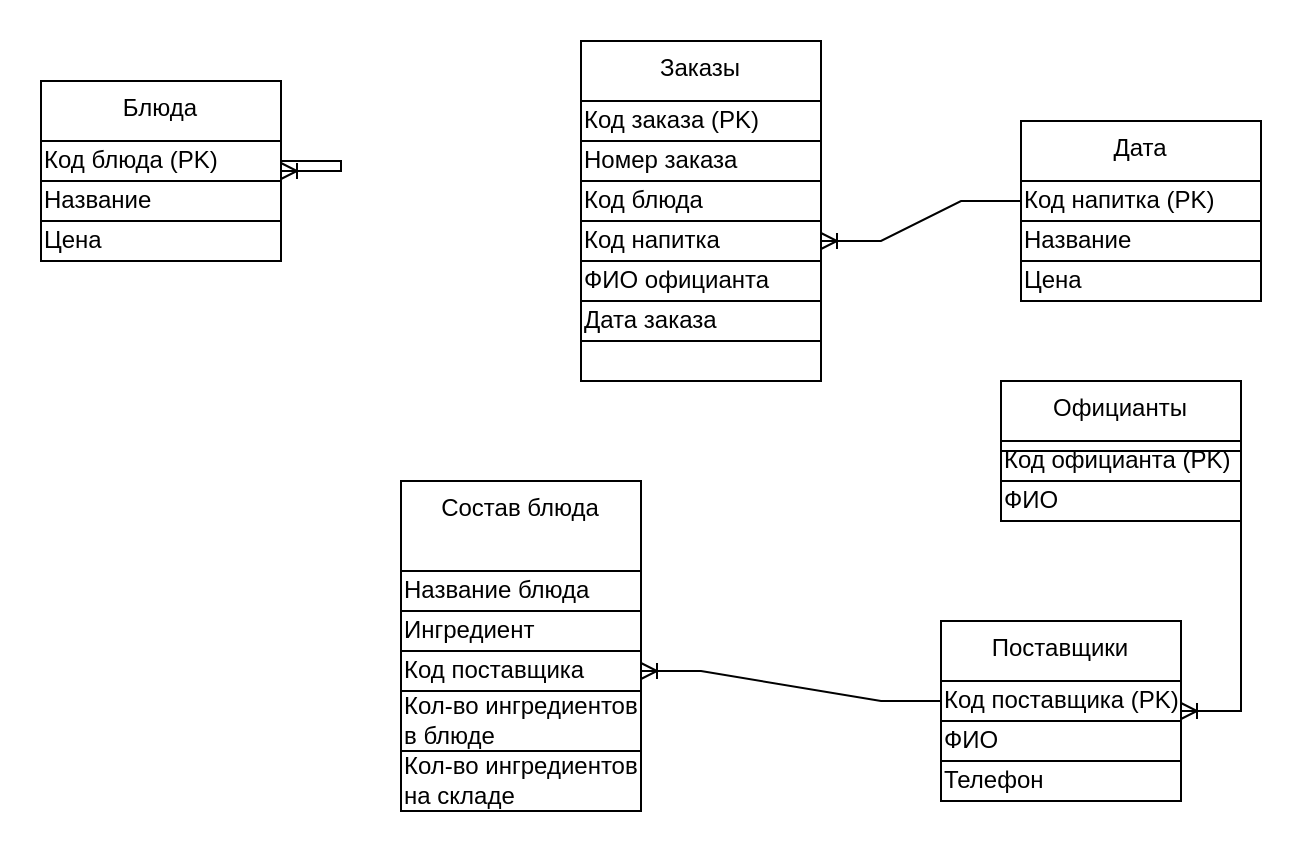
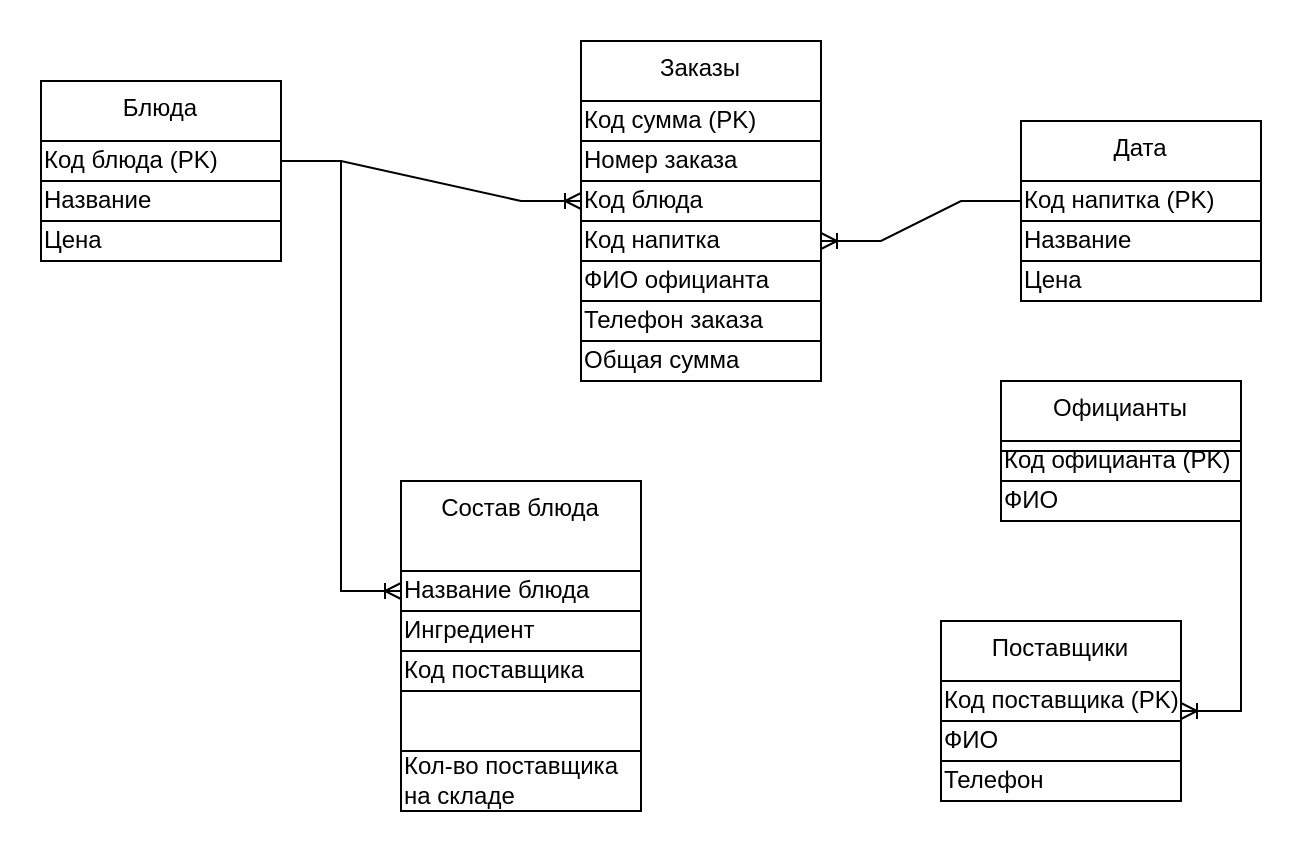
(680, 121) -> (673, 121)
(310, 171) -> (462, 188)
(656, 321) -> (676, 321)
none -> (701, 361)
none -> (341, 412)
(791, 686) -> none
(521, 721) -> none
(523, 781) -> (523, 781)
